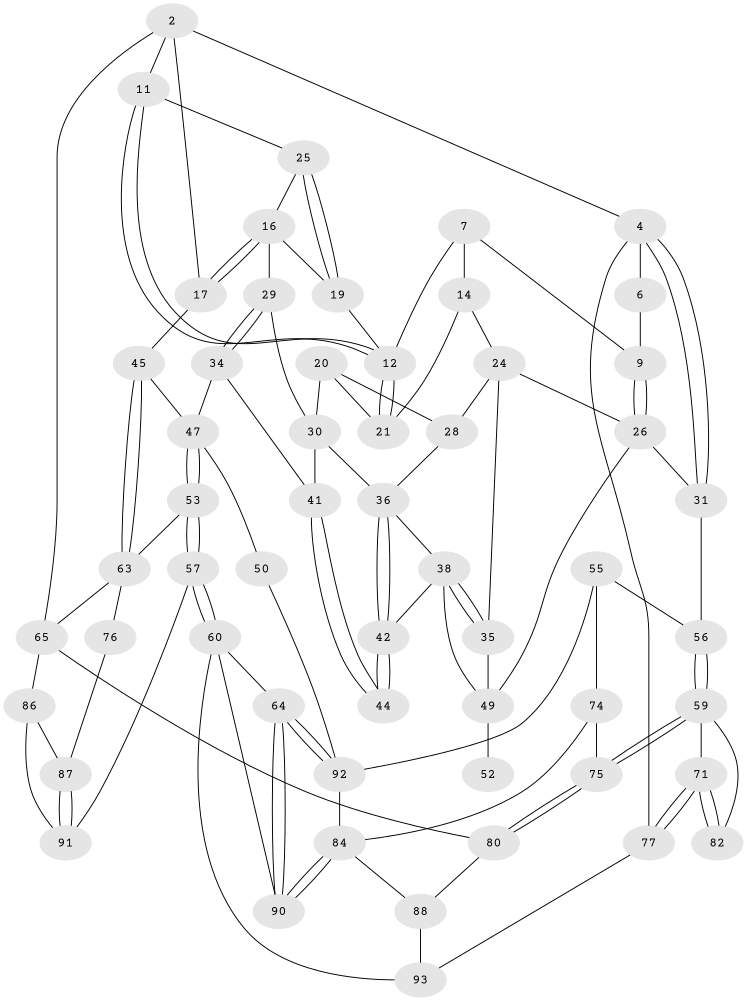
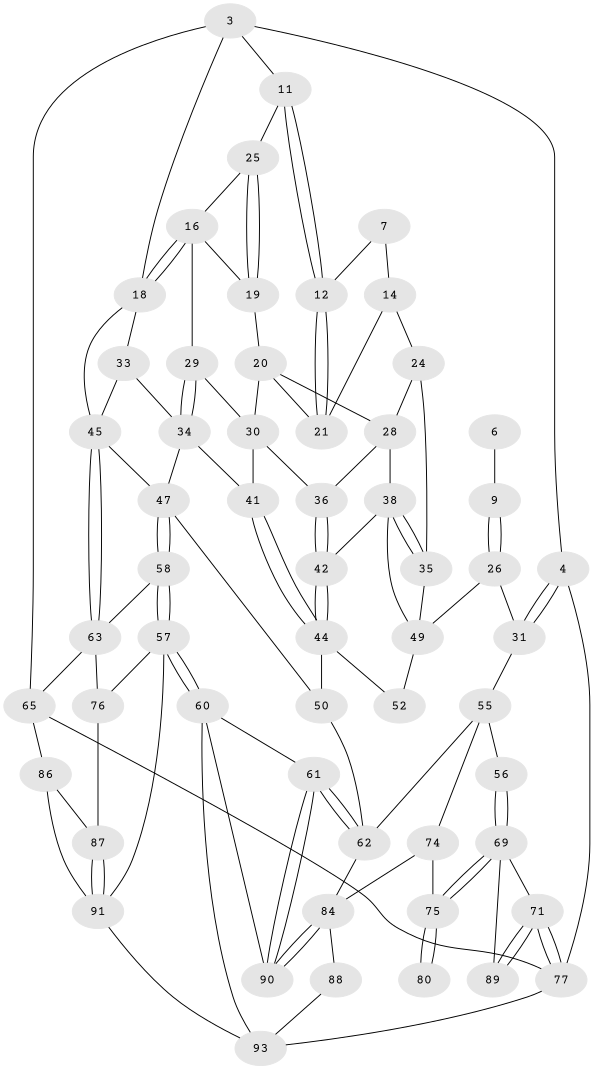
(172, 21) -> (230, 21)
(640, 261) -> none
(201, 295) -> (140, 295)
(552, 295) -> none
(364, 329) -> (257, 329)
none -> (124, 363)
(570, 398) -> none
(193, 500) -> (164, 569)
(414, 535) -> (390, 466)
(701, 569) -> (502, 672)
none -> (131, 672)
none -> (322, 672)
none -> (361, 672)
(279, 706) -> (314, 774)
(701, 706) -> (501, 843)
(254, 768) -> (282, 844)
(340, 774) -> (364, 843)
(717, 843) -> (493, 980)
(457, 877) -> none
none -> (167, 992)
